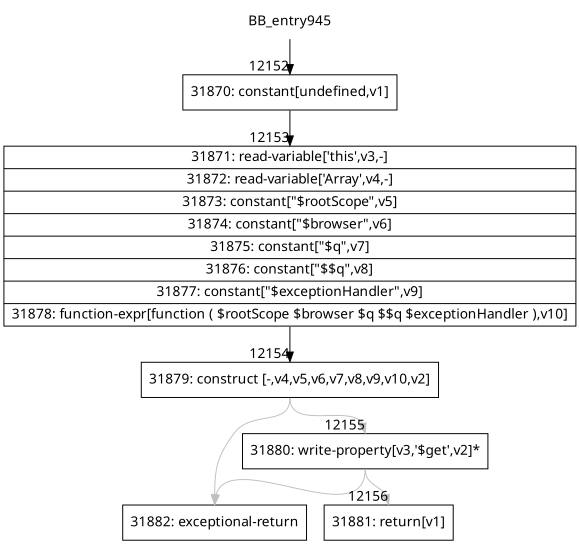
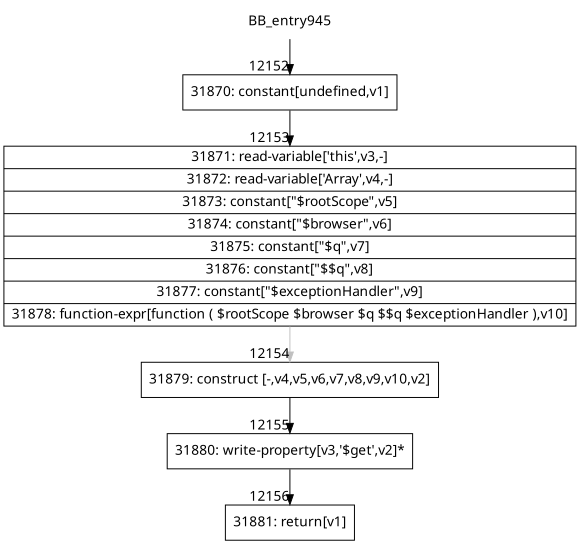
(290, 339) -> (290, 339)
(323, 416) -> (290, 411)
(373, 484) -> (290, 482)
(215, 523) -> none
